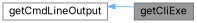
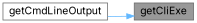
(125, 7) -> (117, 16)
